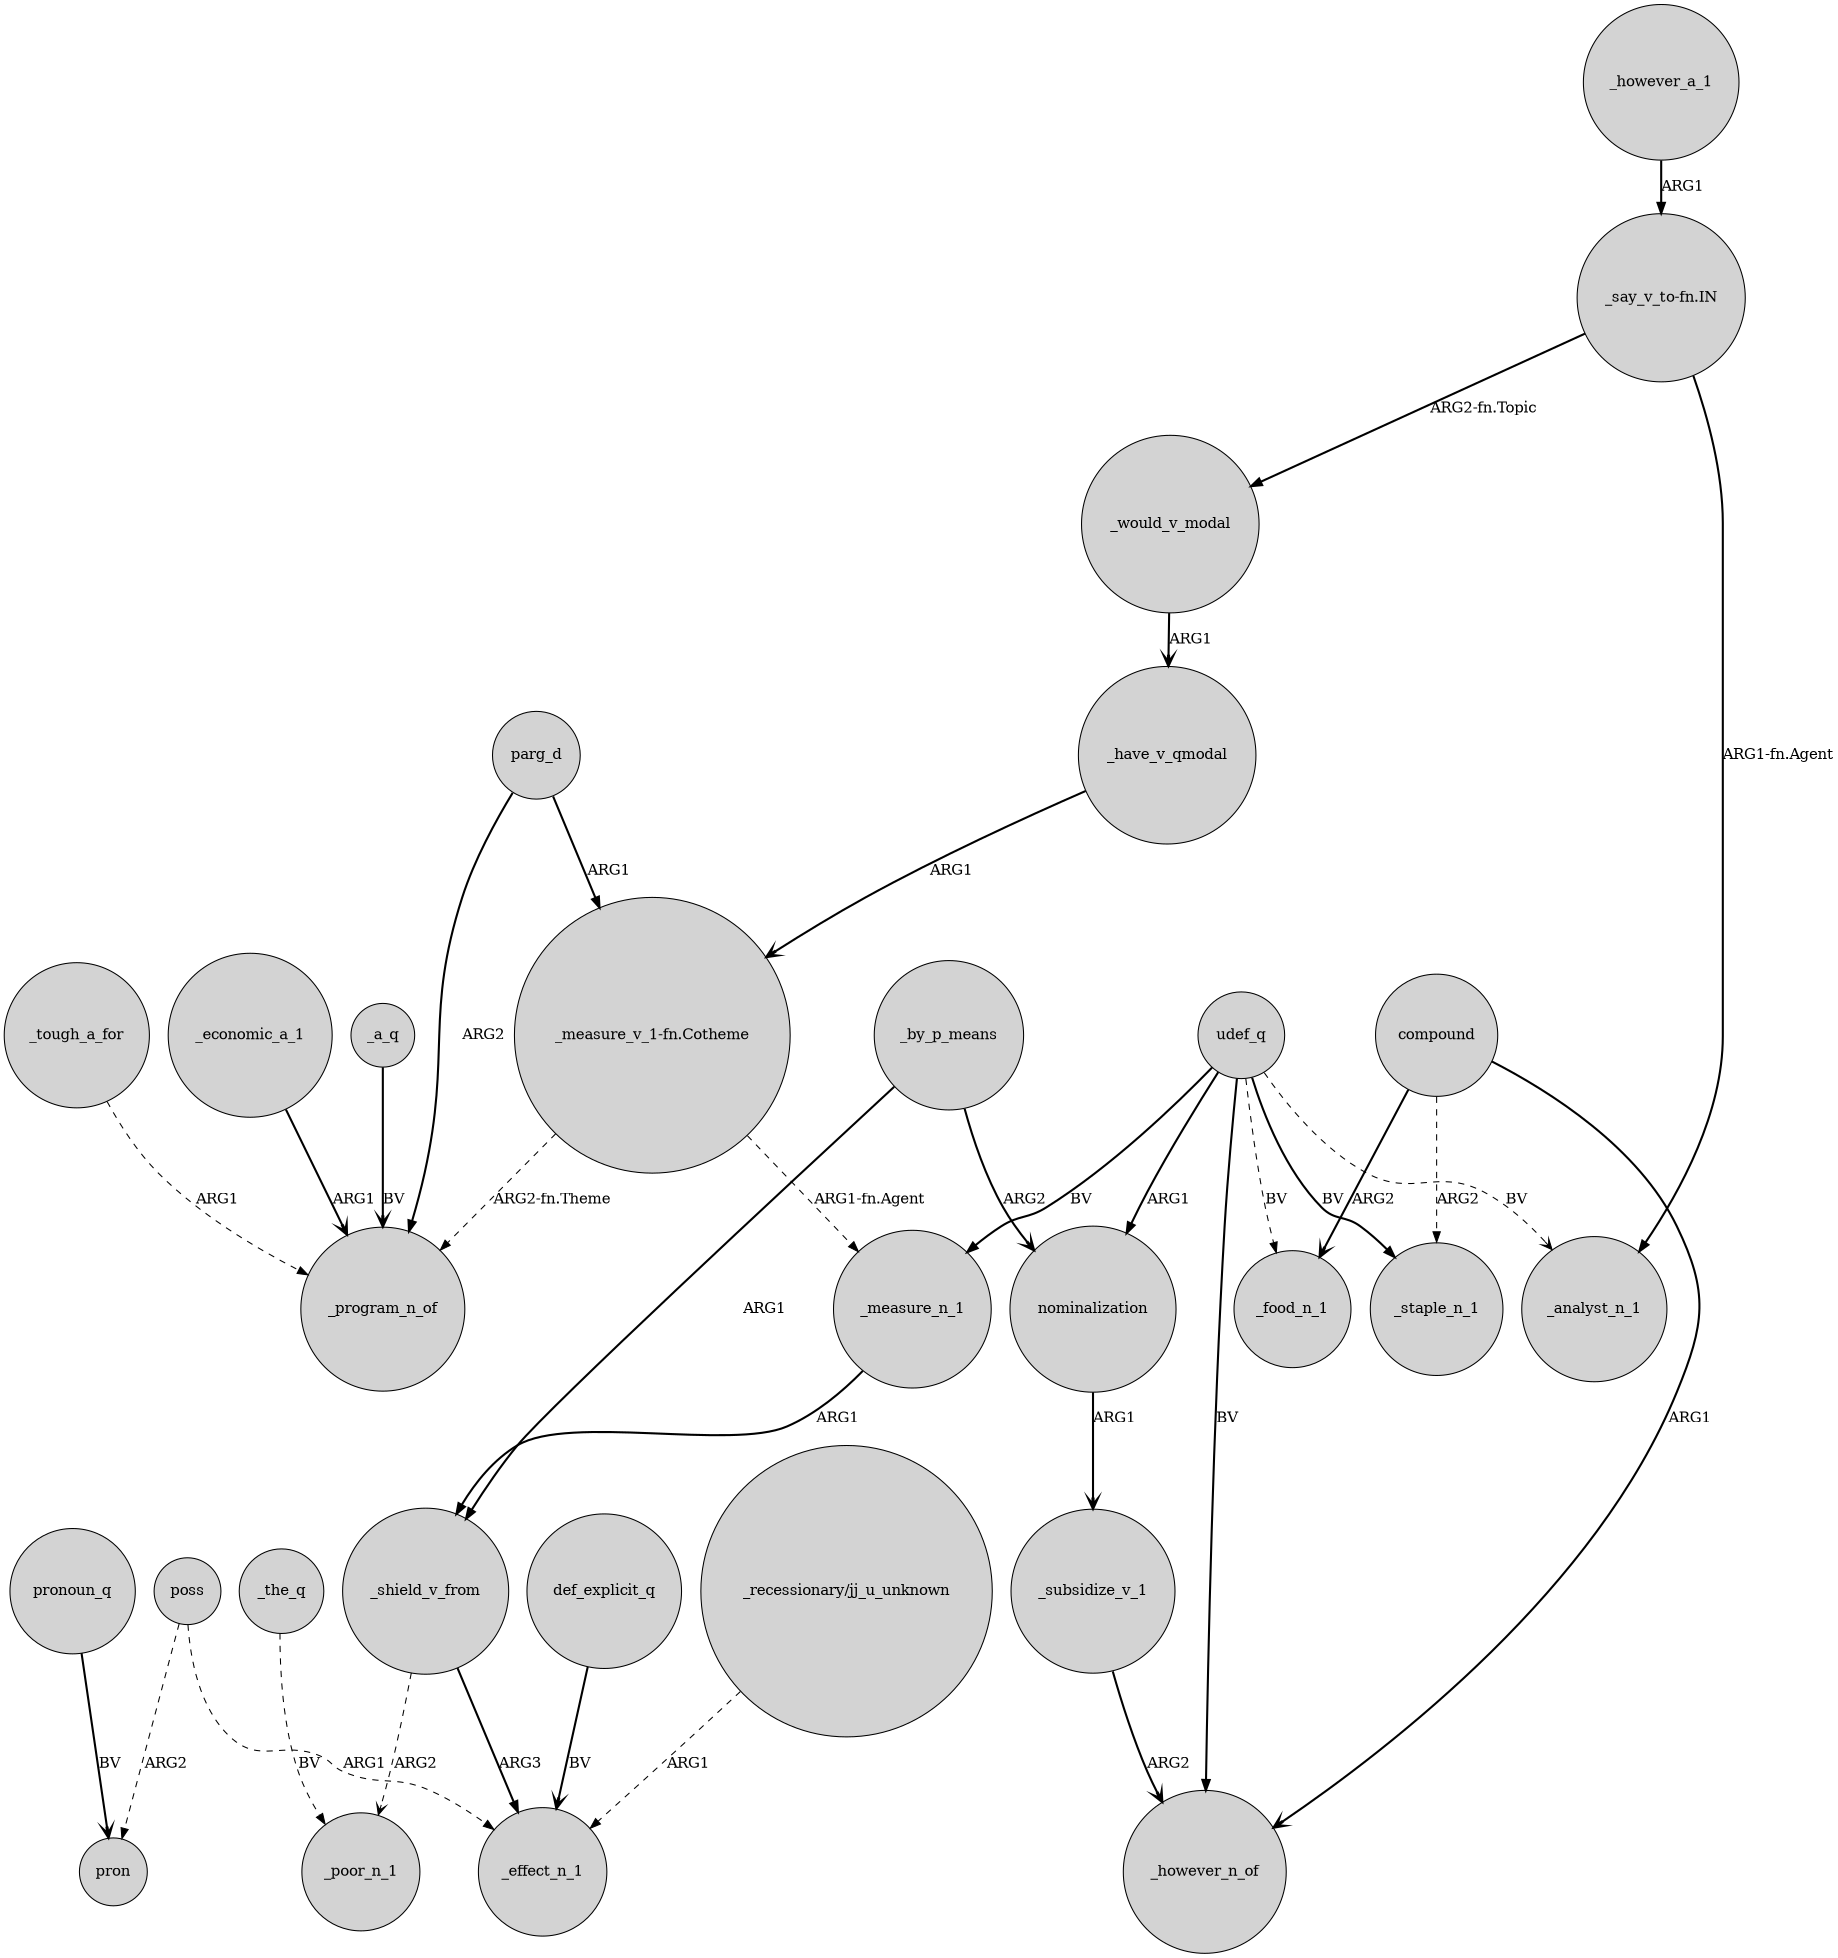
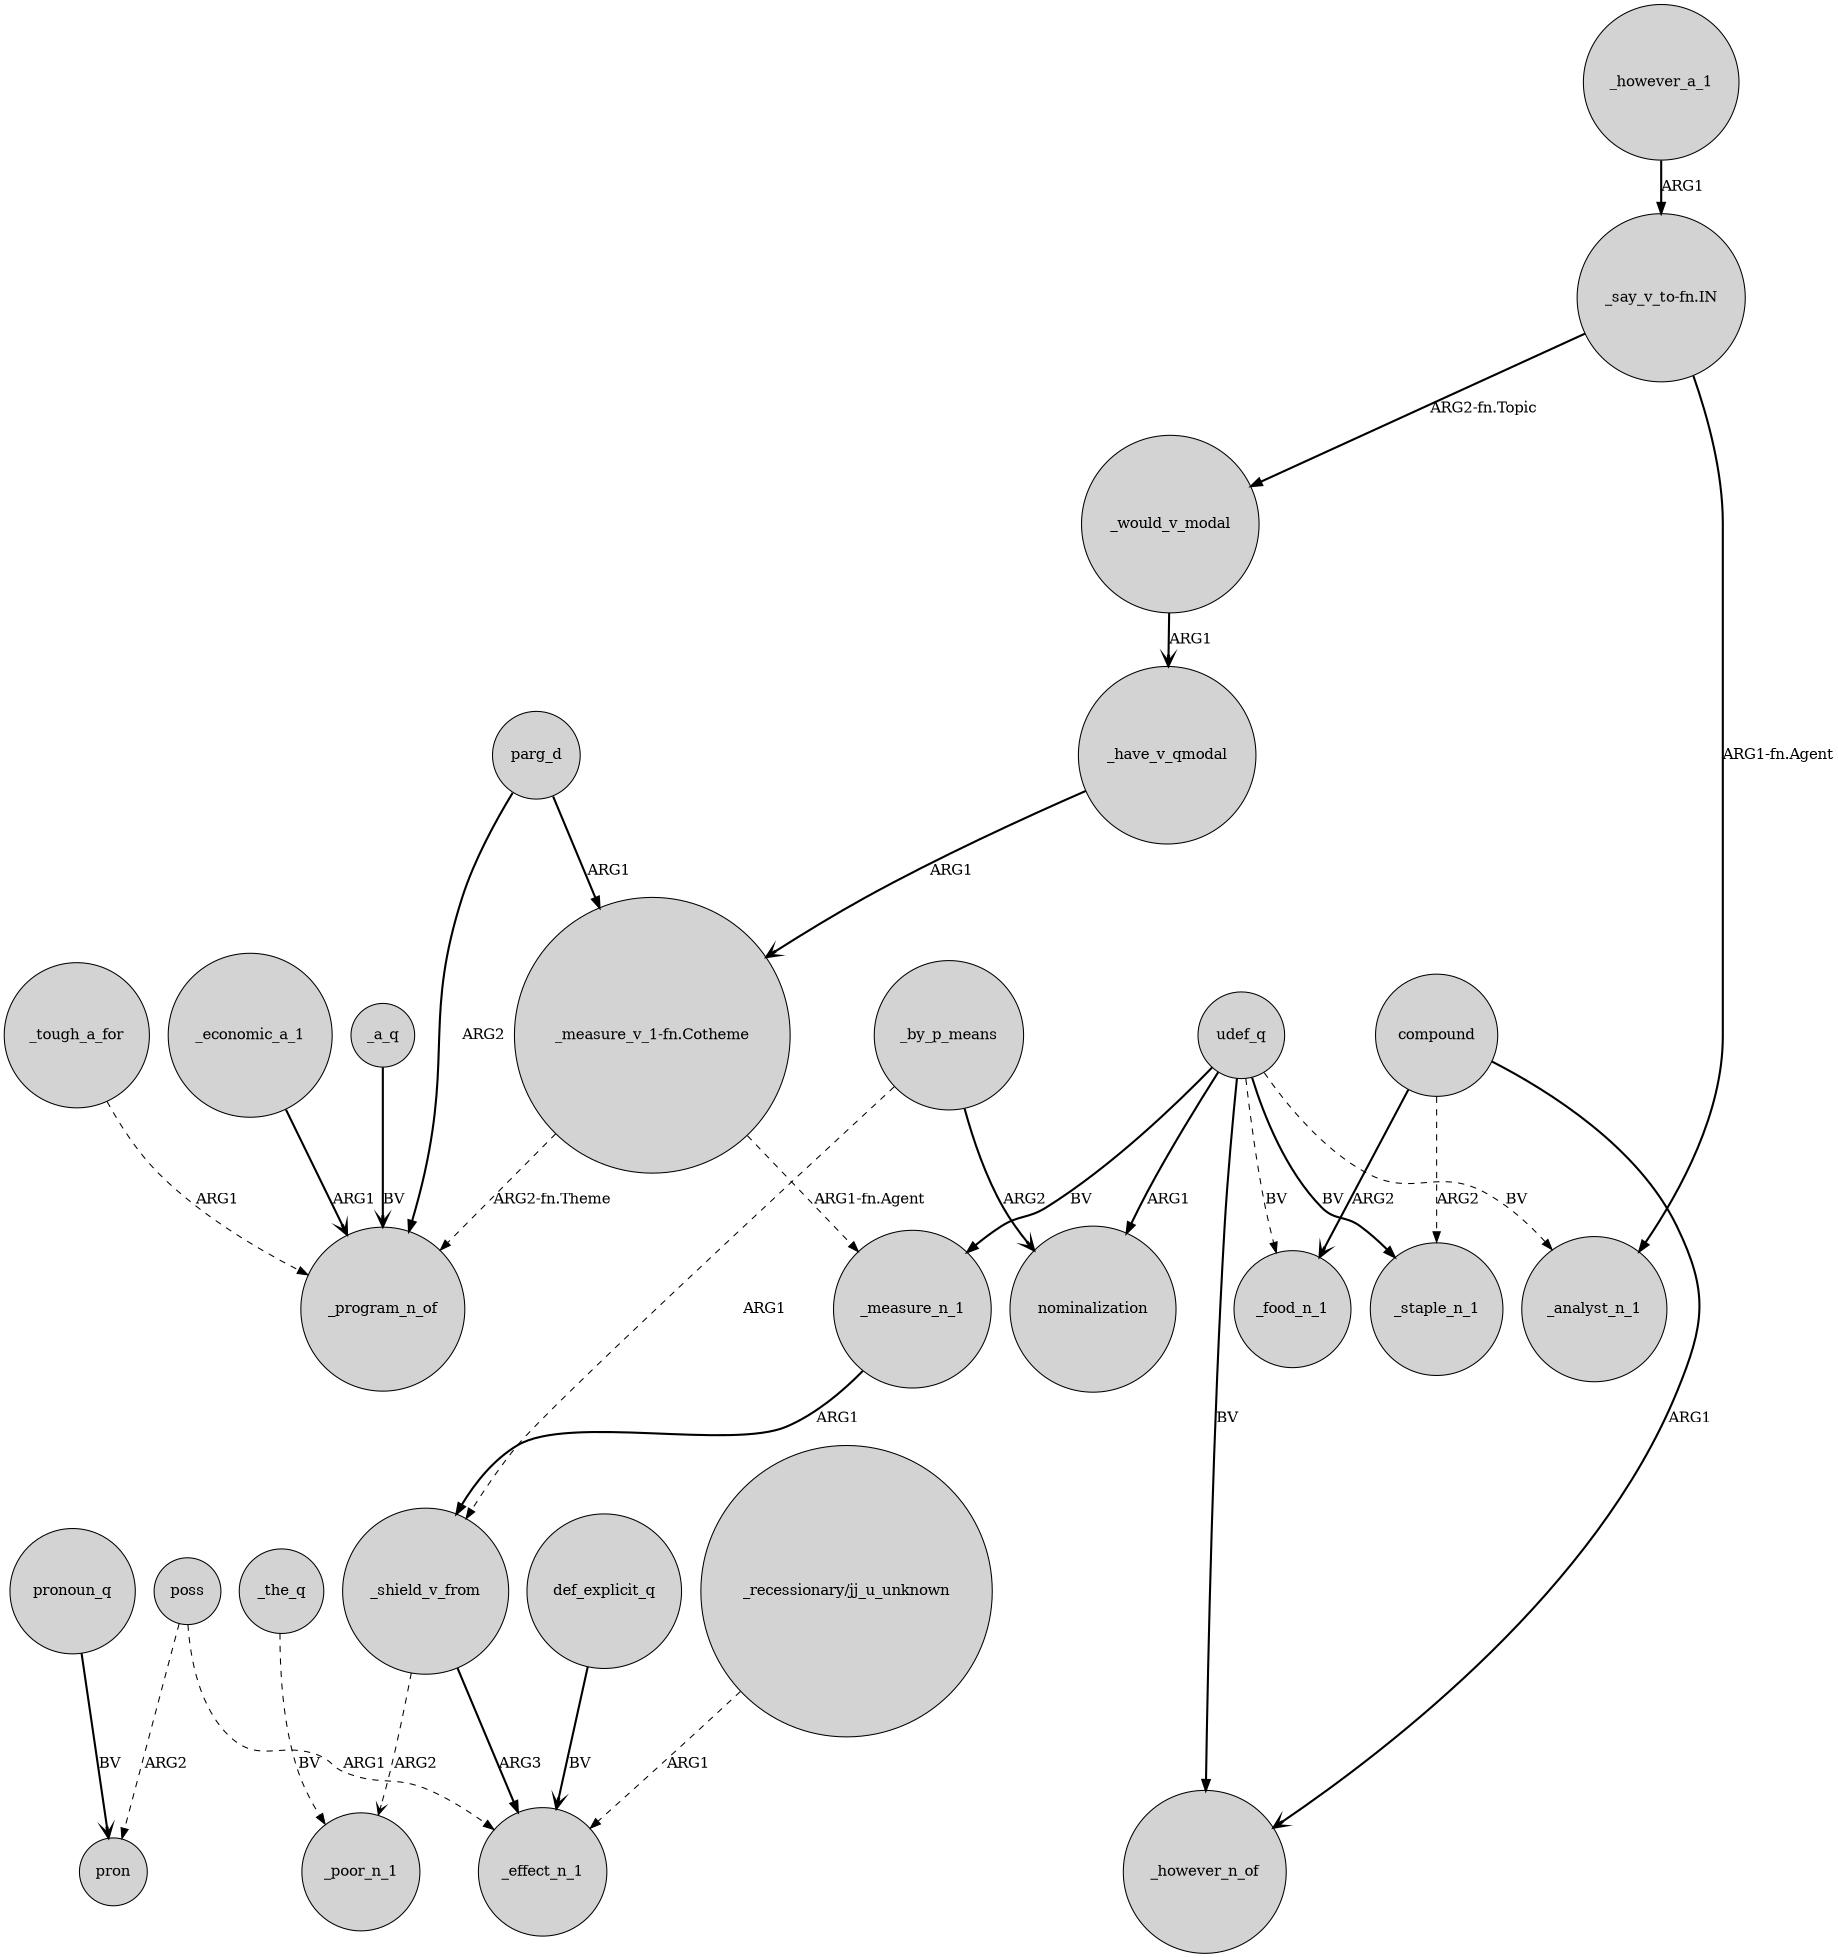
(1393, 1182) -> (1393, 1182)
(675, 1291) -> (675, 1291)
(1093, 1591) -> none
